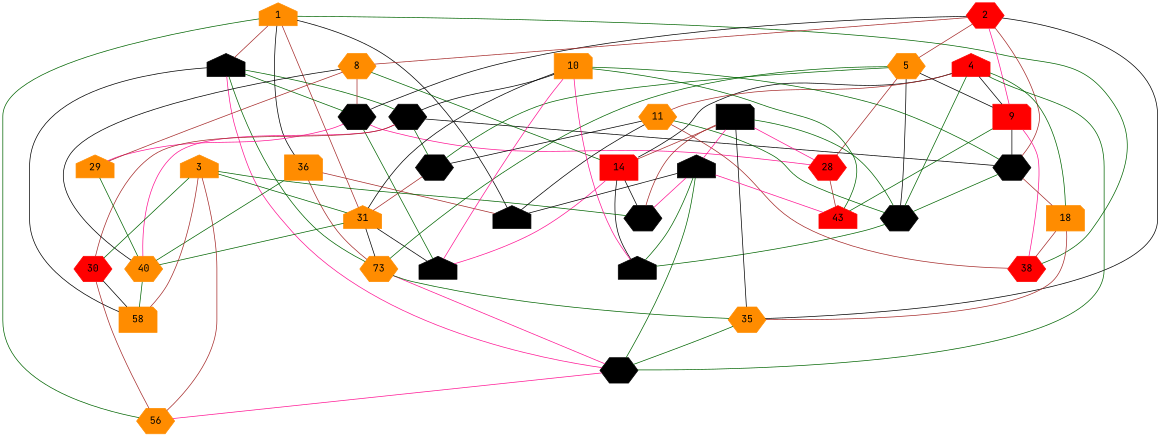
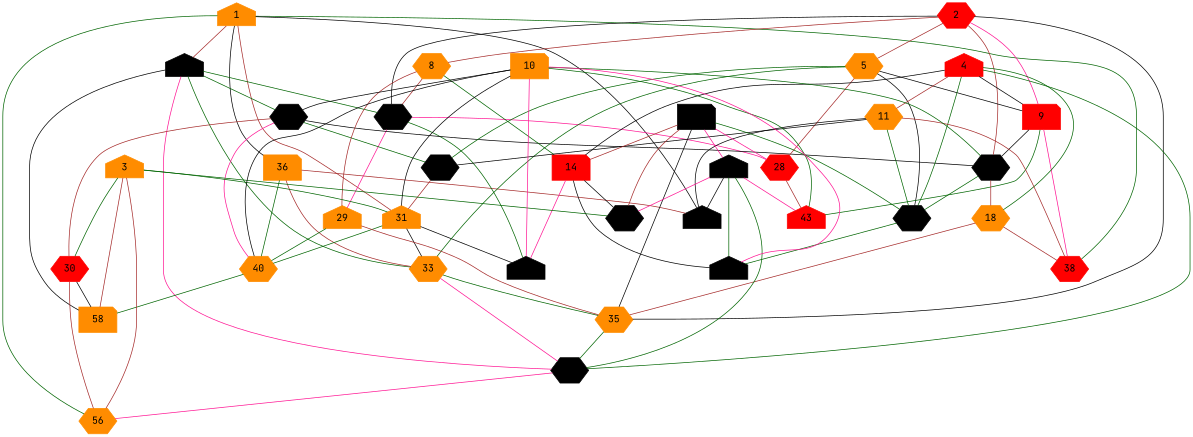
(135, 116) -> (339, 117)
(1065, 218) -> (991, 218)
(379, 269) -> (428, 269)
none -> (480, 271)
